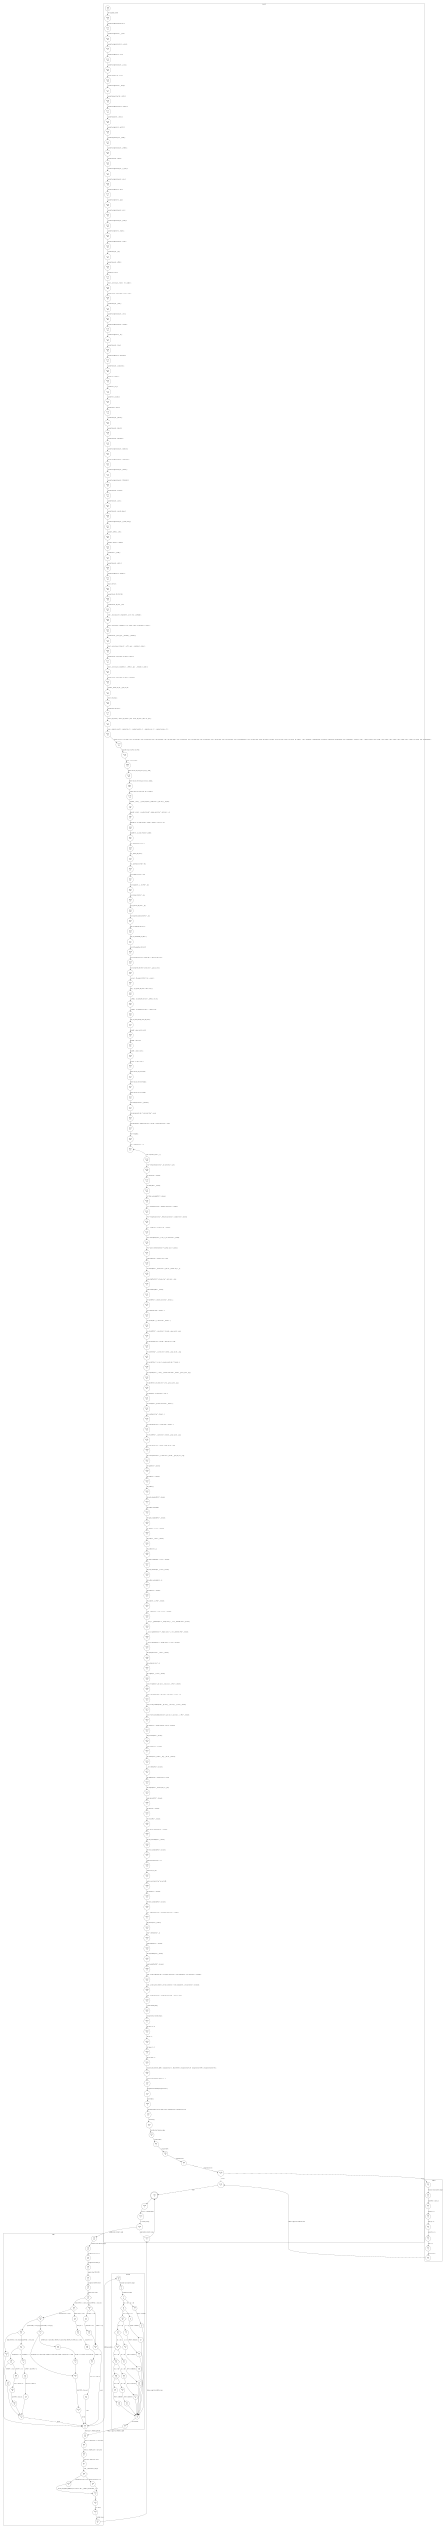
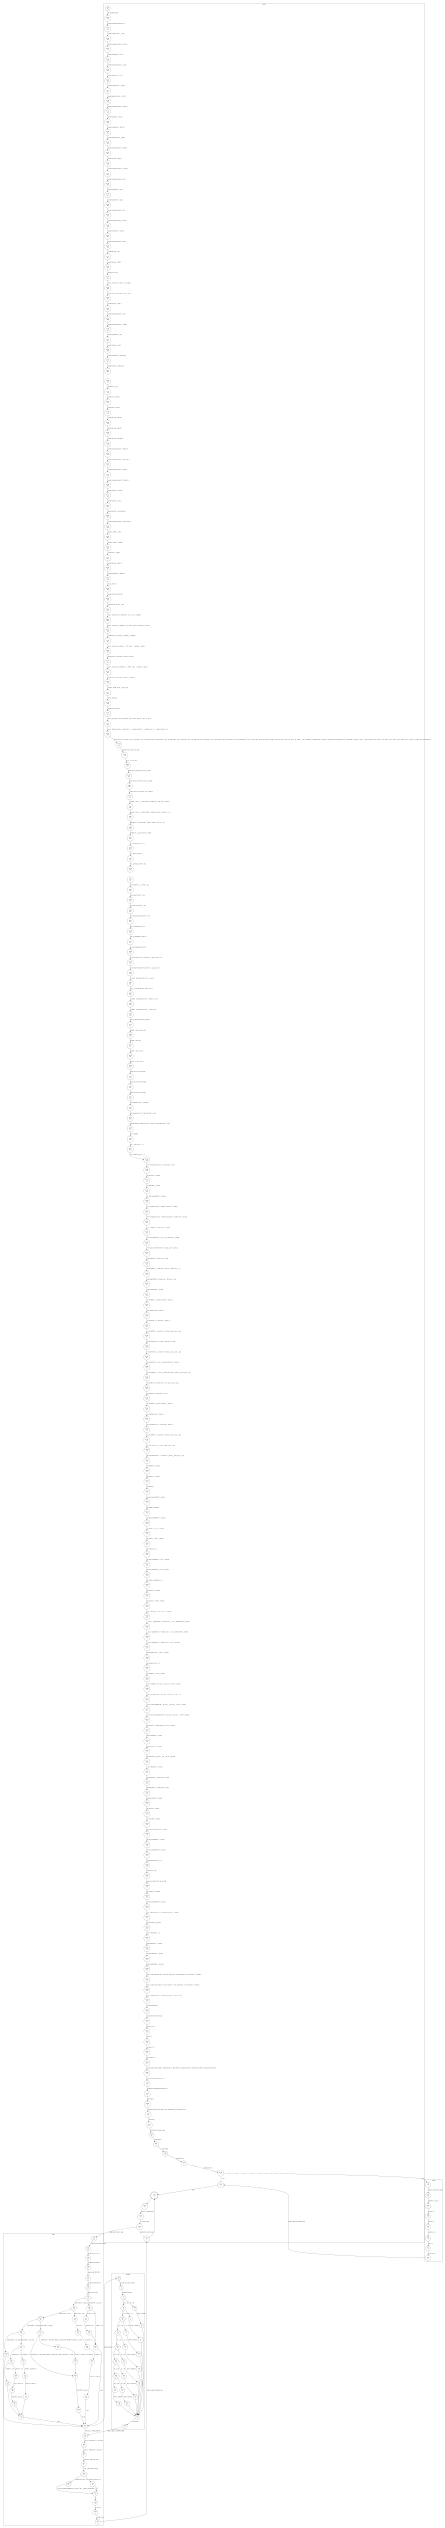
(108, 376) -> none
(130, 874) -> none
(141, 1152) -> (135, 1158)
